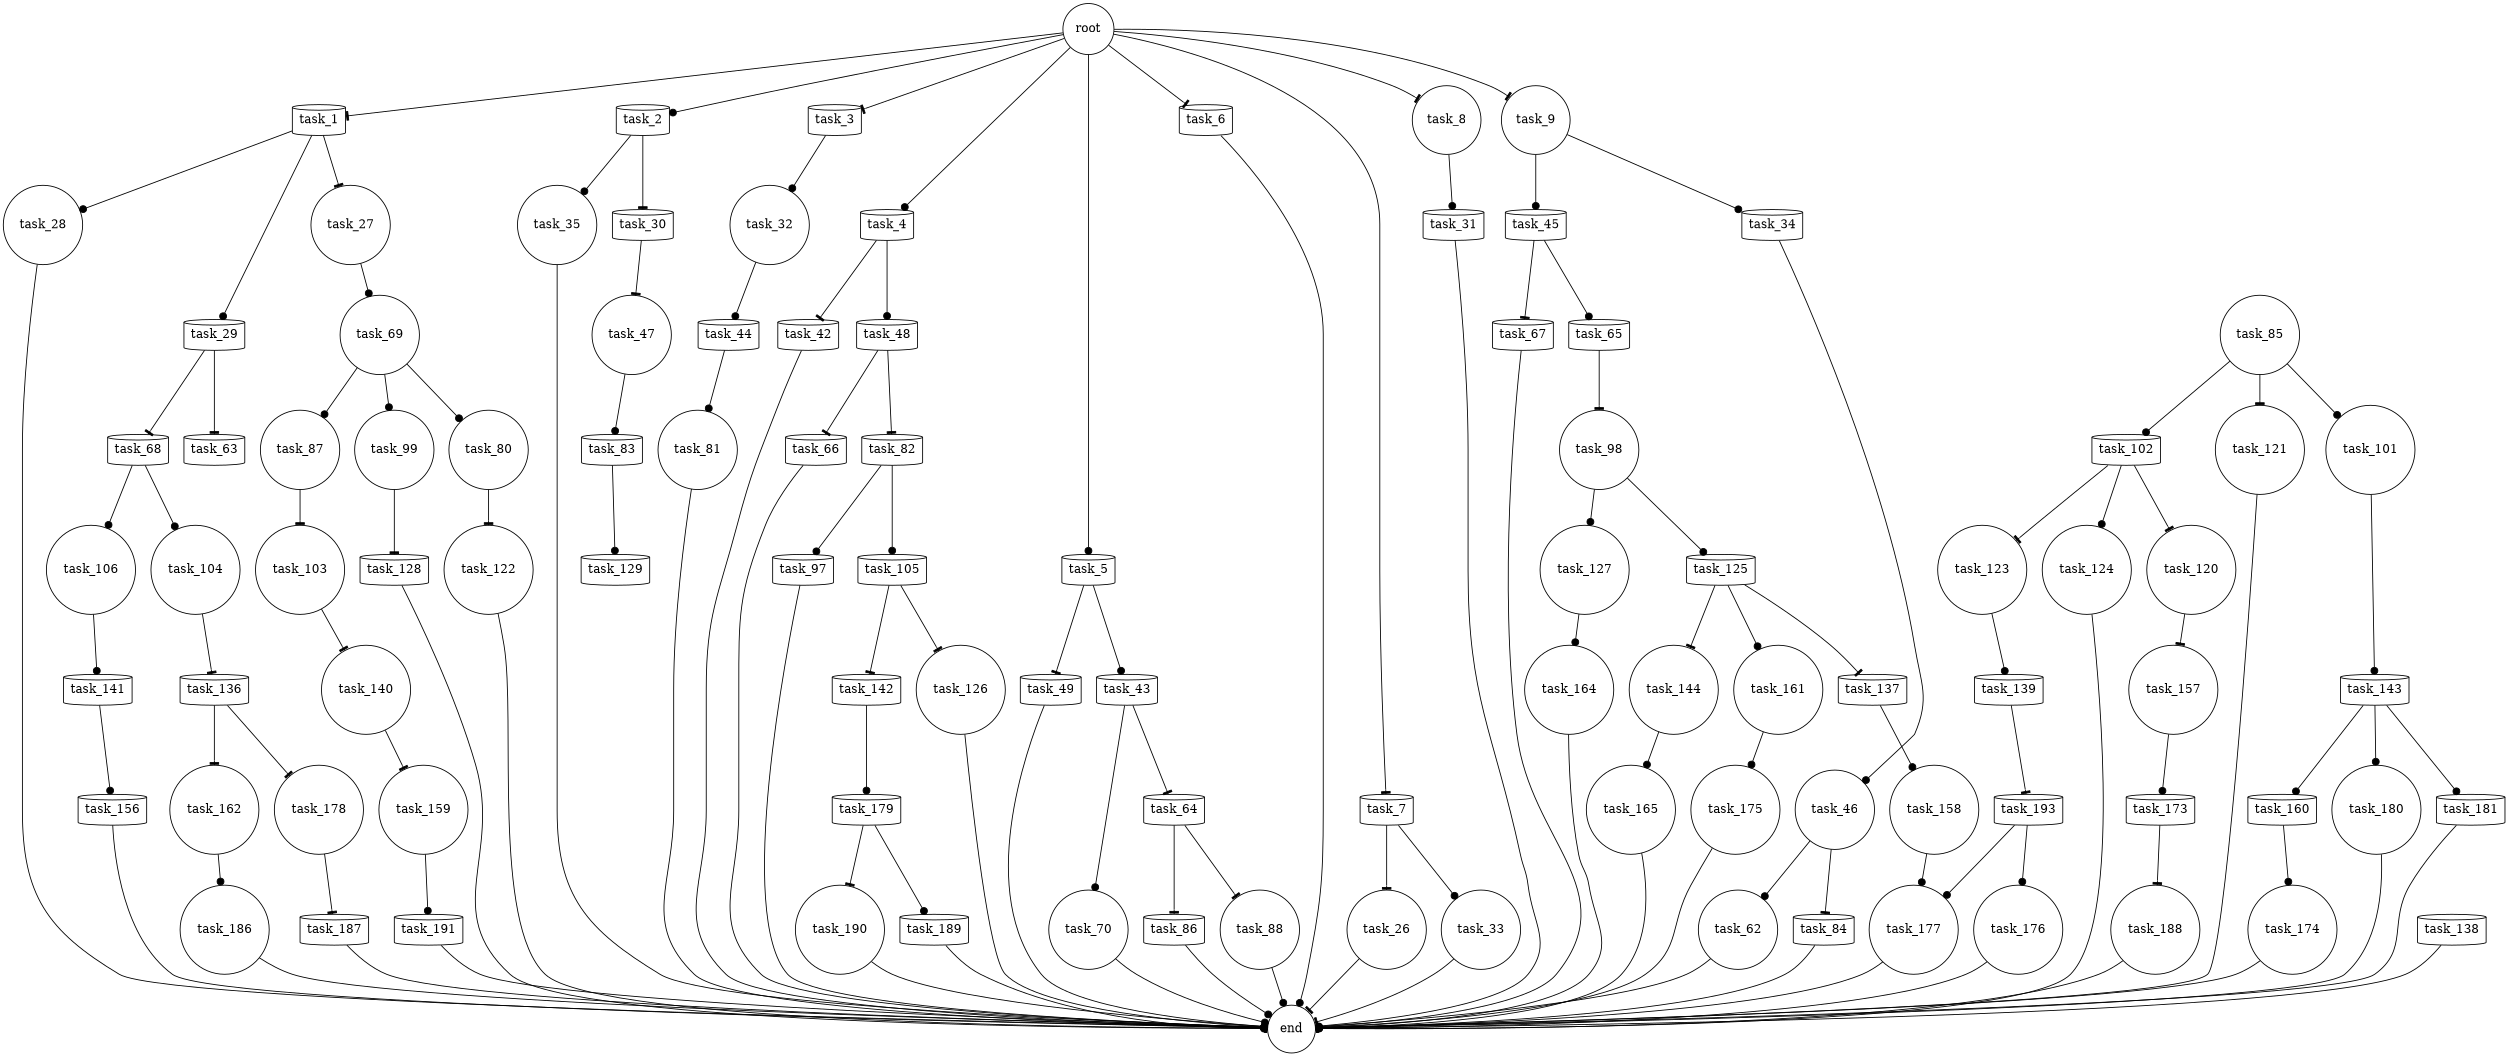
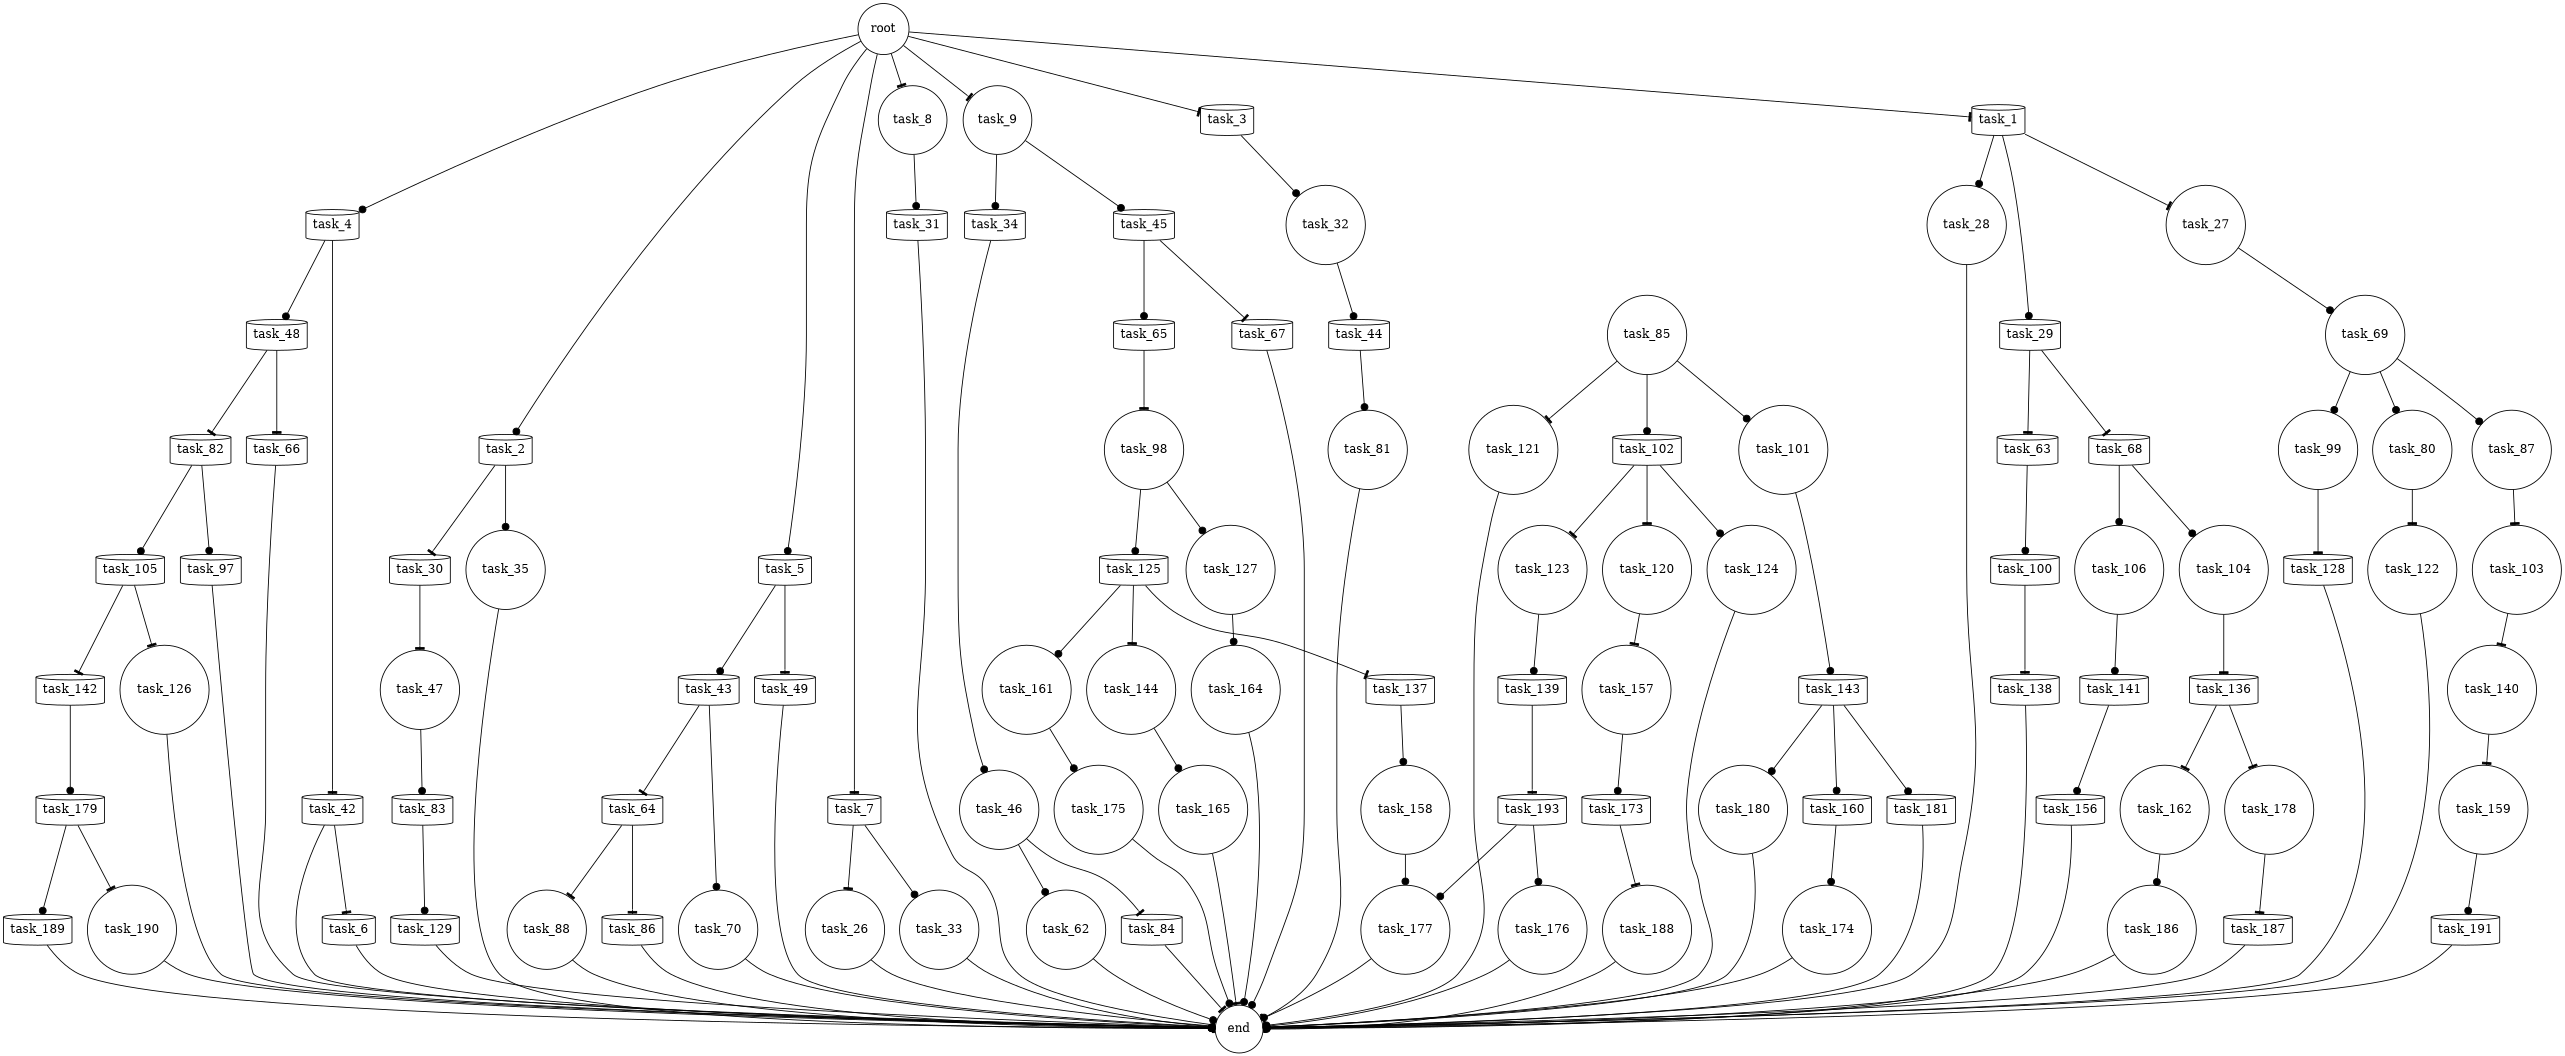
(1146, 74) -> (340, 867)
none -> (2025, 570)
none -> (660, 1000)
